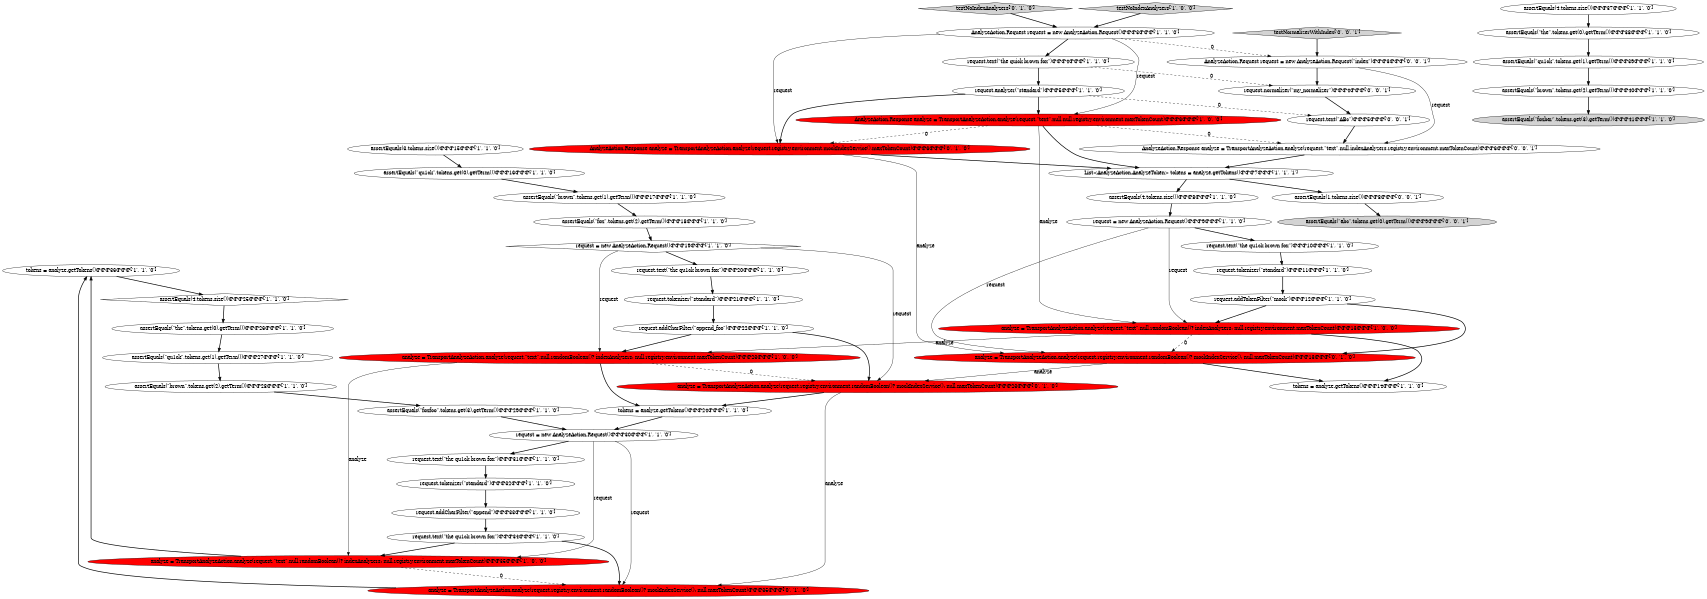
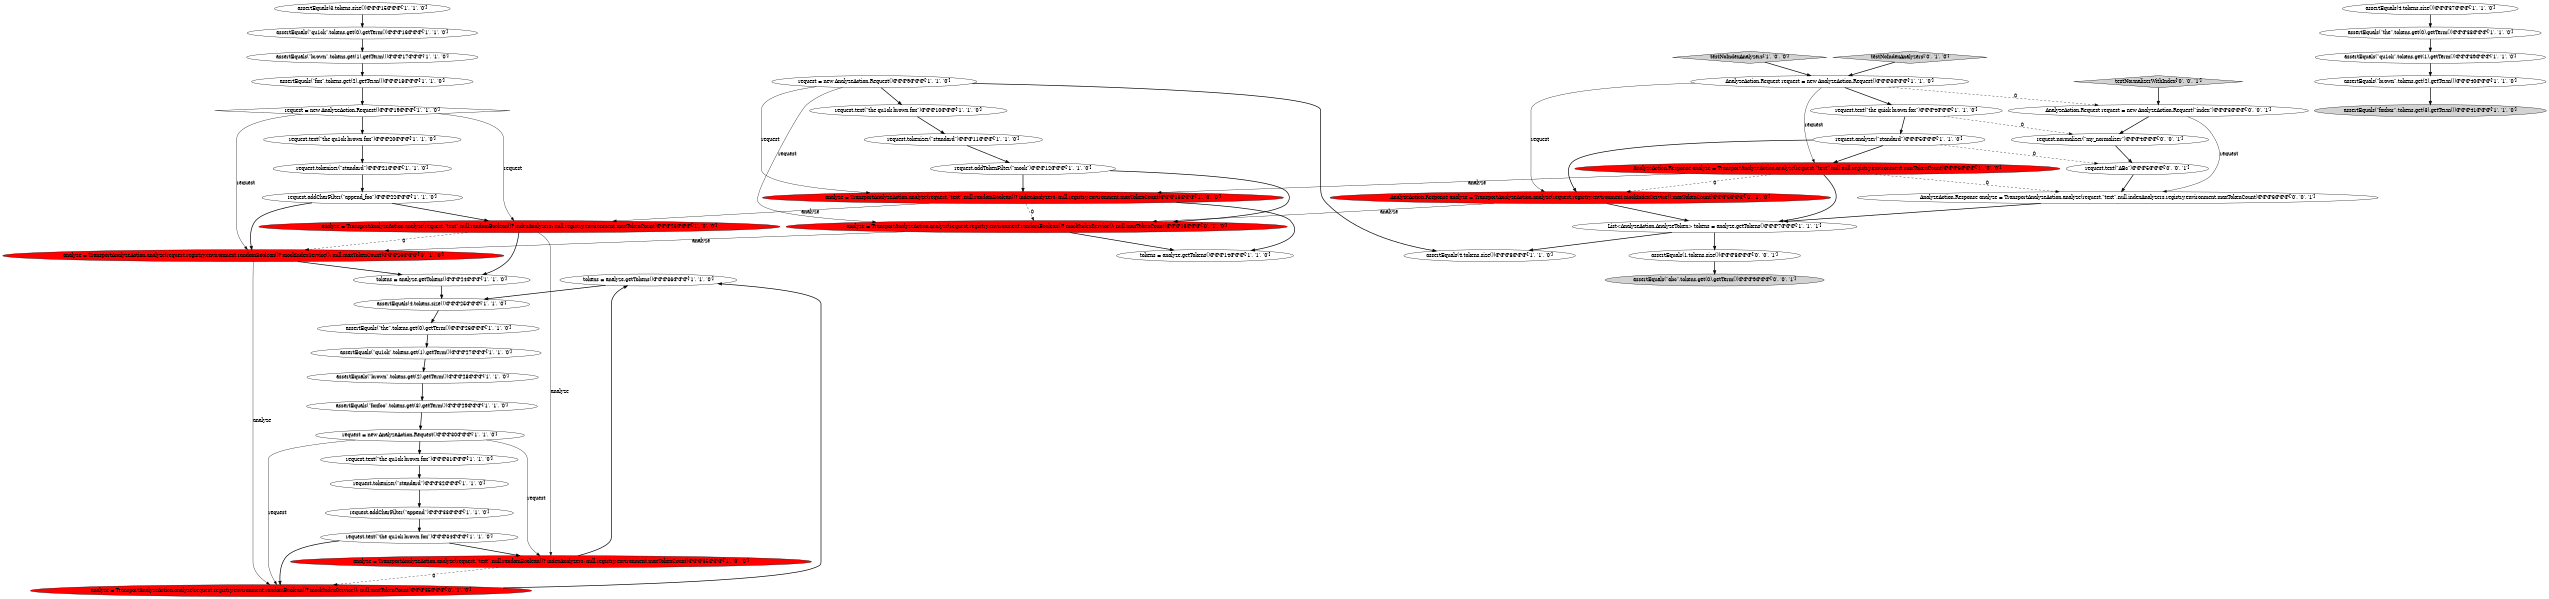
(1171, 208) -> (1254, 96)
(224, 300) -> (442, 304)
(640, 423) -> (442, 291)
